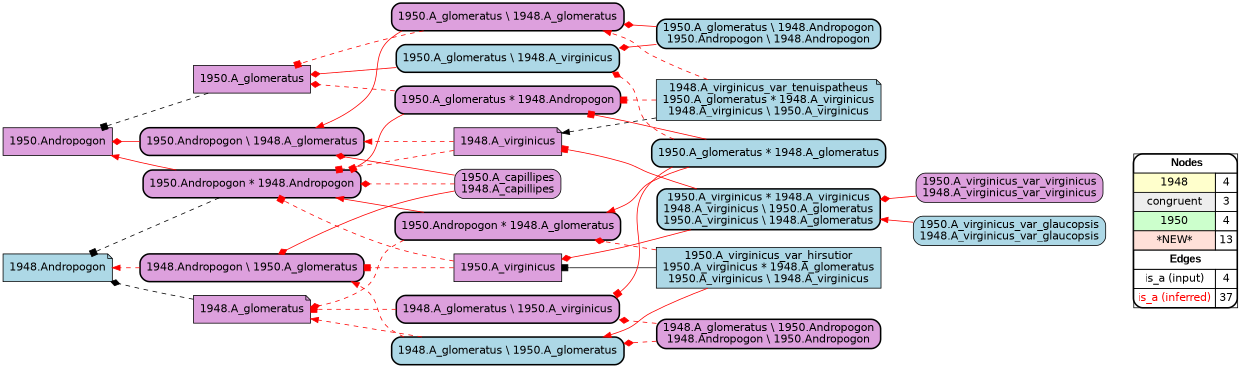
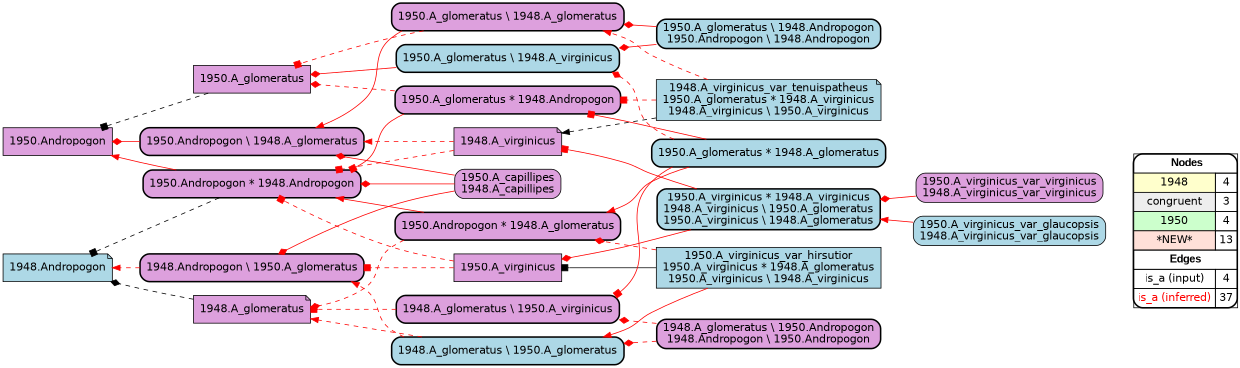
(413, 184) -> (413, 184)
